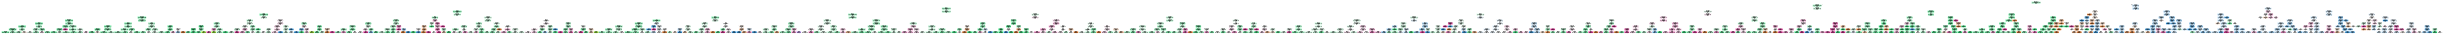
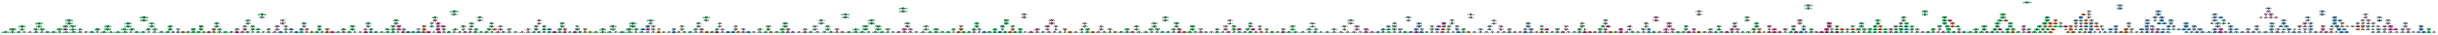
(471, 32) -> none
